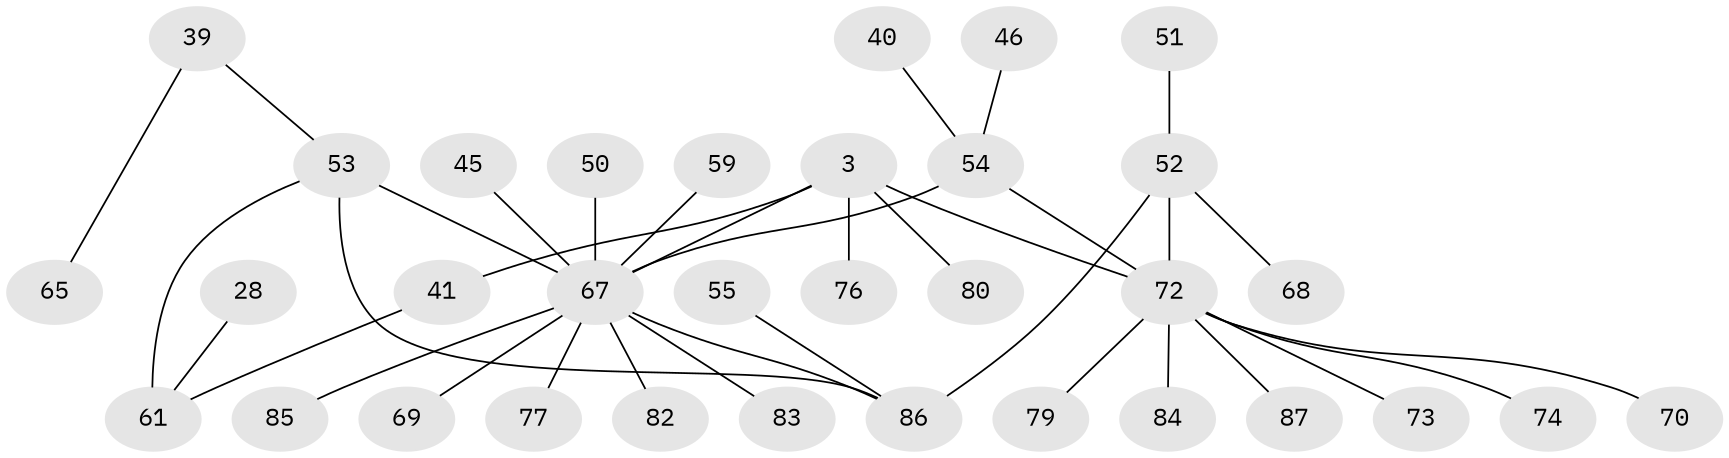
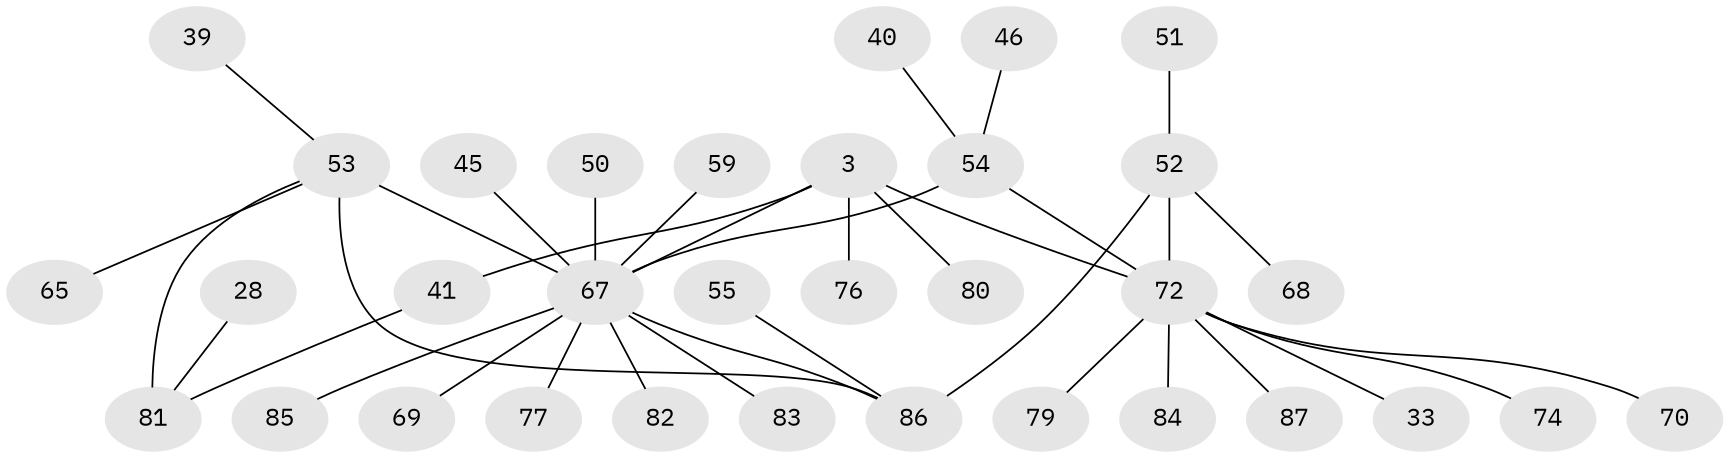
(126, 165) -> (198, 229)
(153, 419) -> (153, 419)
(1421, 419) -> (1421, 419)
